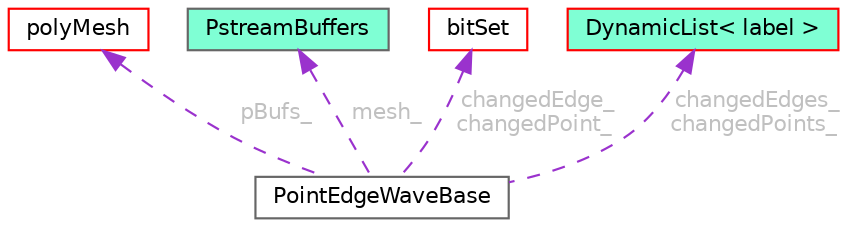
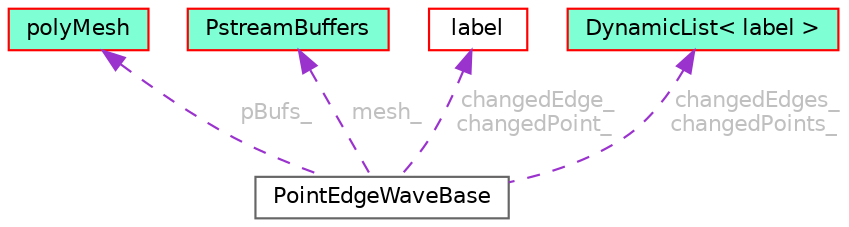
(79, 29) -> (79, 29)
(288, 29) -> (288, 29)
(478, 29) -> (478, 29)
